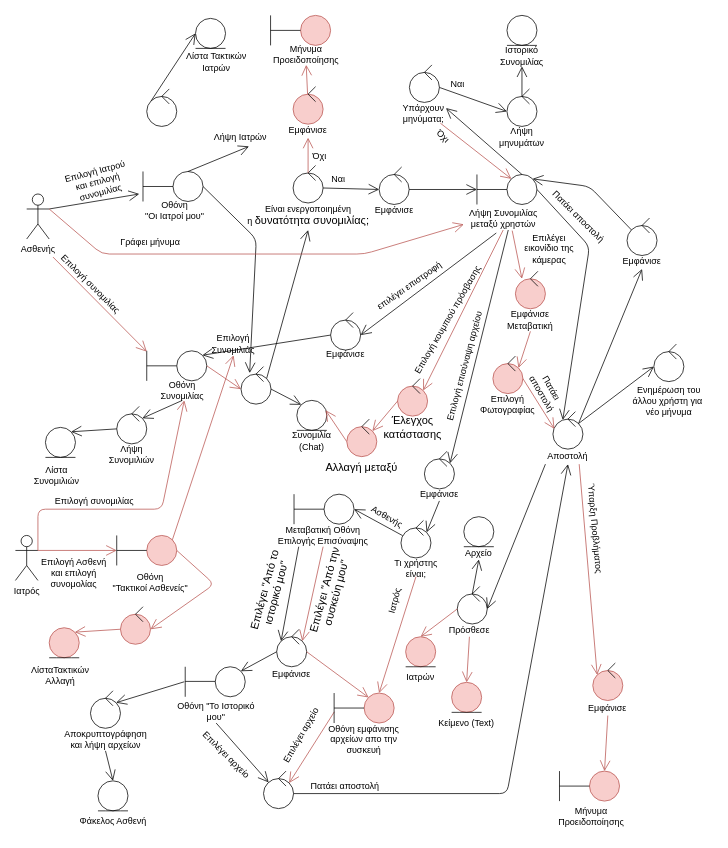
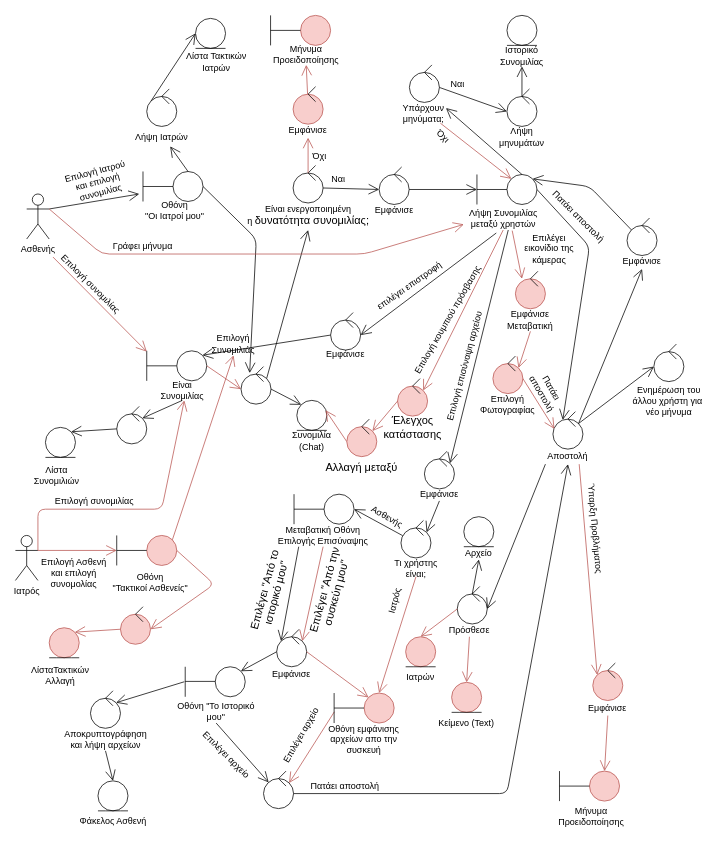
(240, 137) -> (162, 137)
(150, 243) -> (143, 246)
(182, 390) -> (182, 390)
(132, 454) -> none
